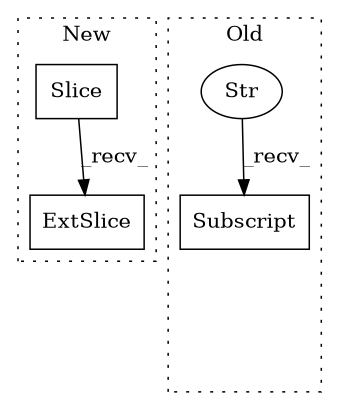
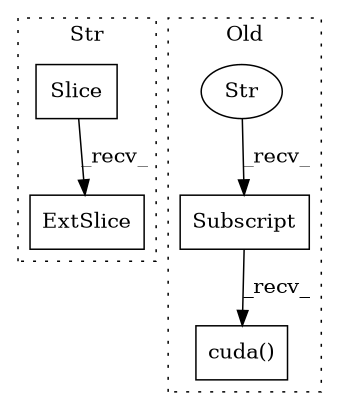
(87, 35) -> (87, 35)
none -> (242, 353)
